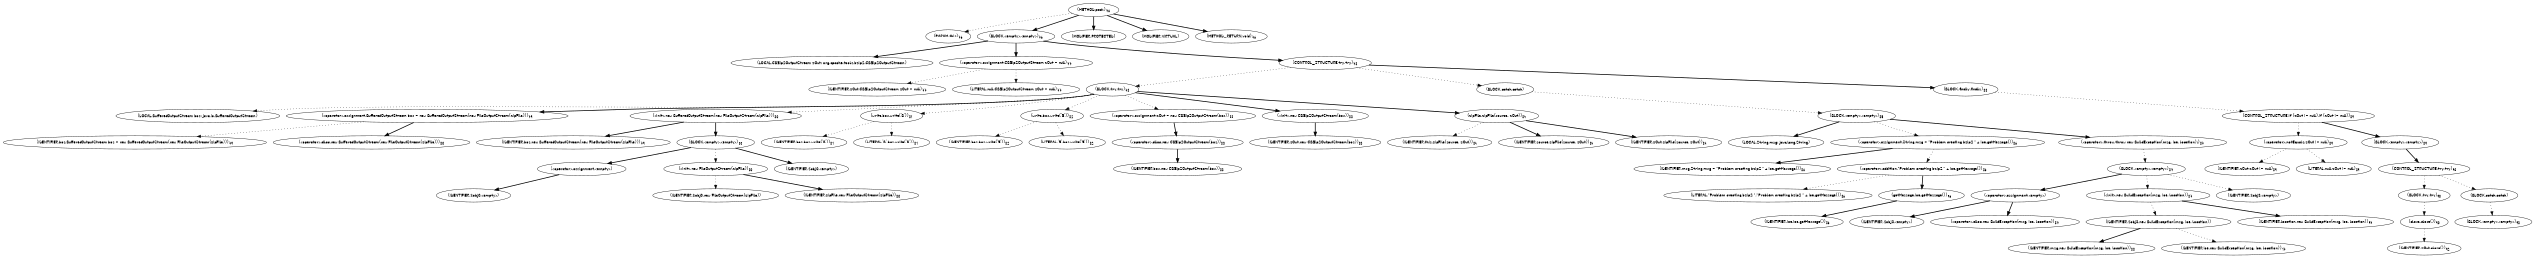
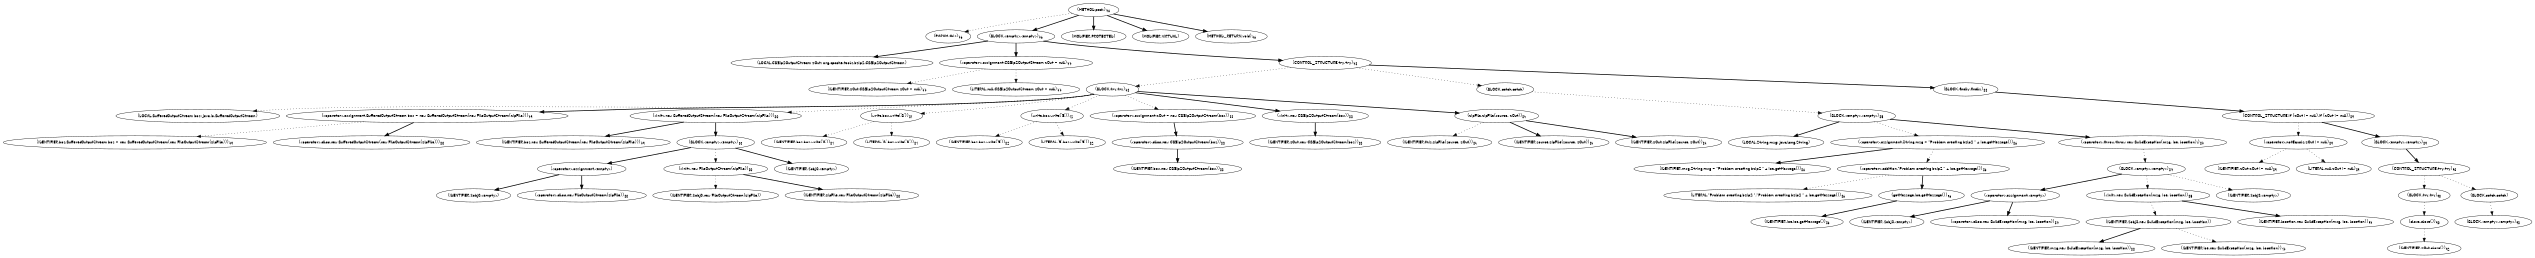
(2118, 102) -> (2118, 102)
(1071, 115) -> (1071, 115)
none -> (582, 195)
(2190, 195) -> (2190, 195)
